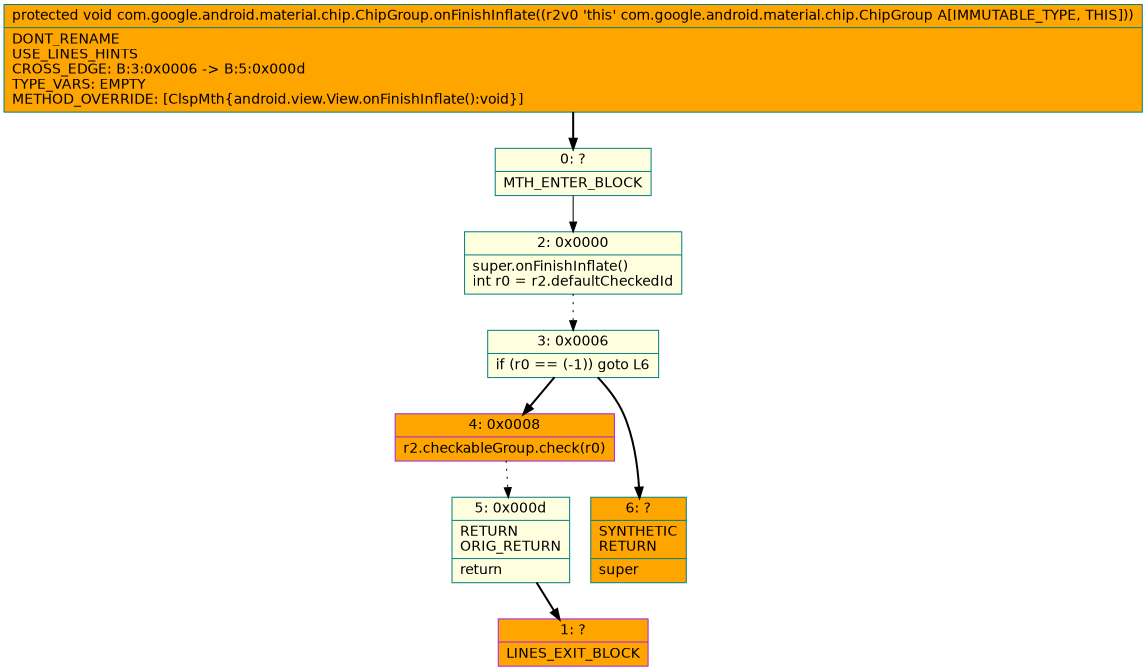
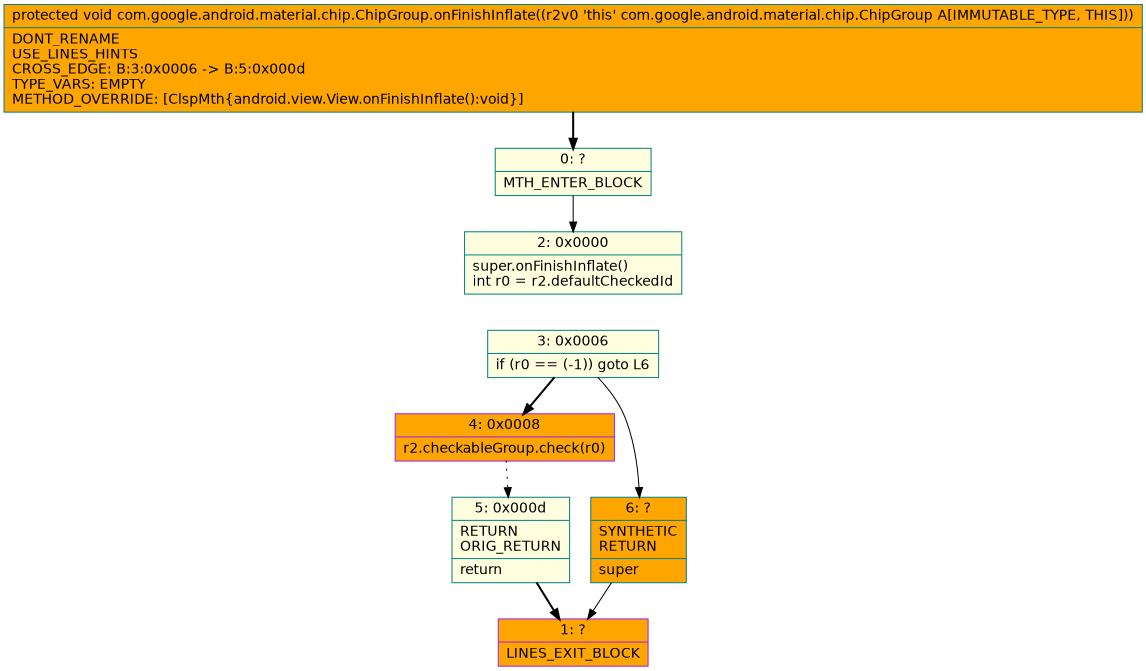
(573, 307) -> none
(629, 428) -> (629, 428)
none -> (602, 597)
